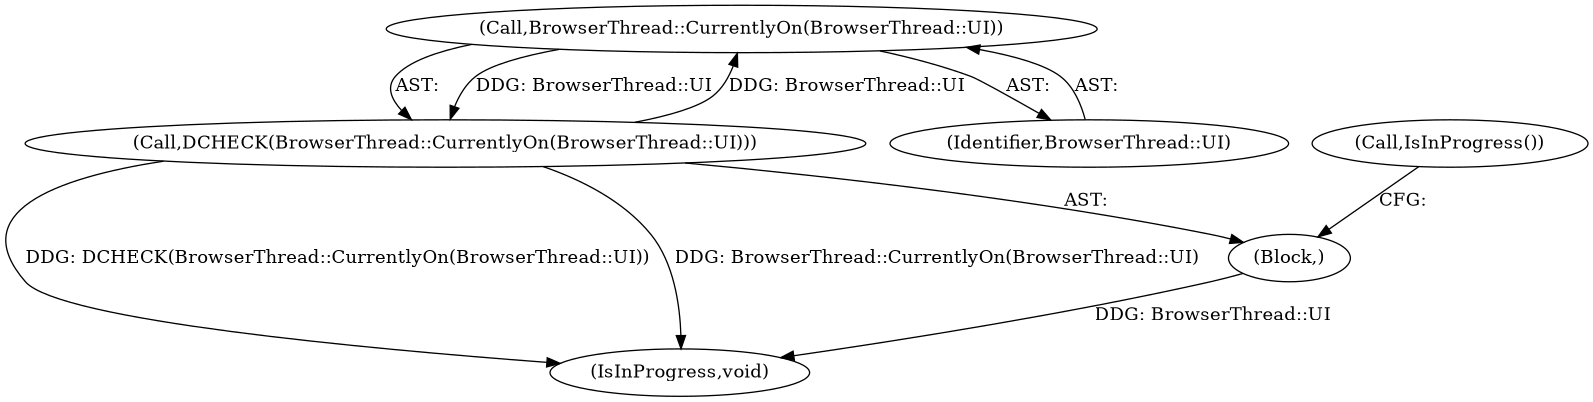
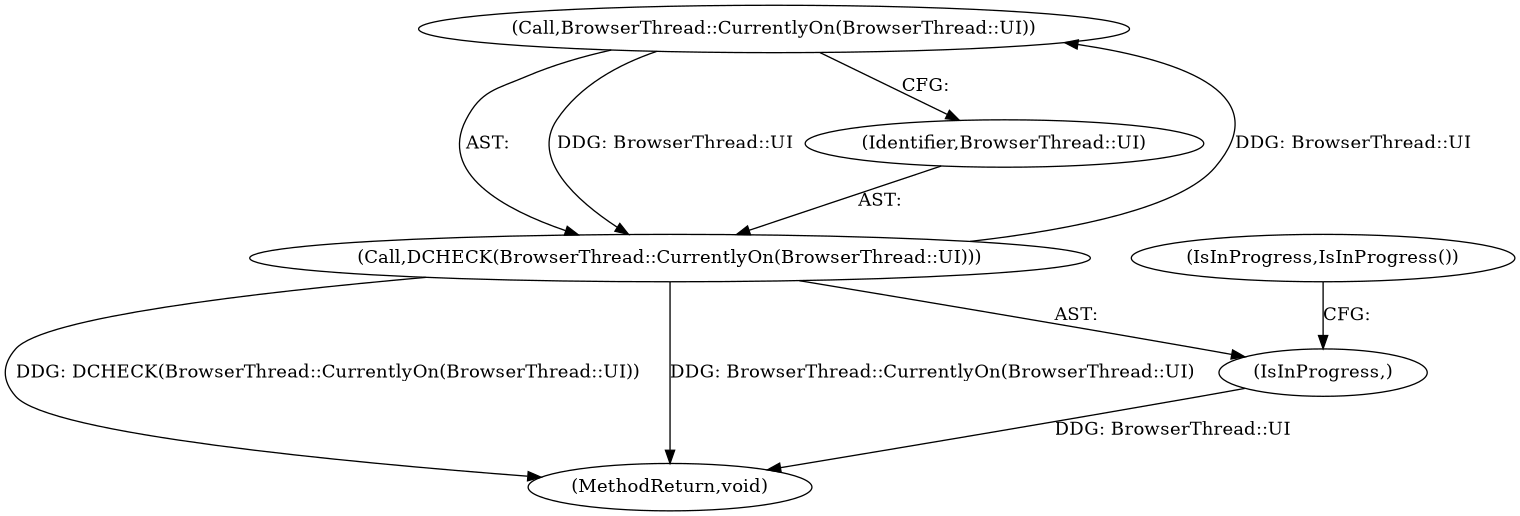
(1045, 68) -> (845, 198)
(1031, 86) -> (929, 86)
(1450, 144) -> (1323, 258)
(1289, 258) -> (1323, 373)
(680, 373) -> (670, 487)
